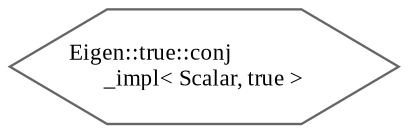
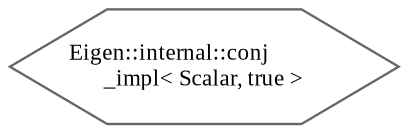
(204, 67) -> (204, 67)
